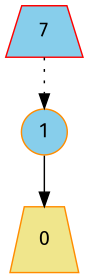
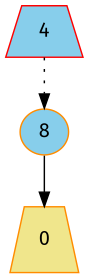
(44, 31) -> (44, 31)
(44, 132) -> (44, 132)
